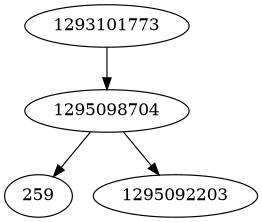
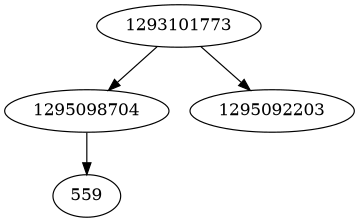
(137, 149) -> (221, 64)
(38, 196) -> (87, 196)
